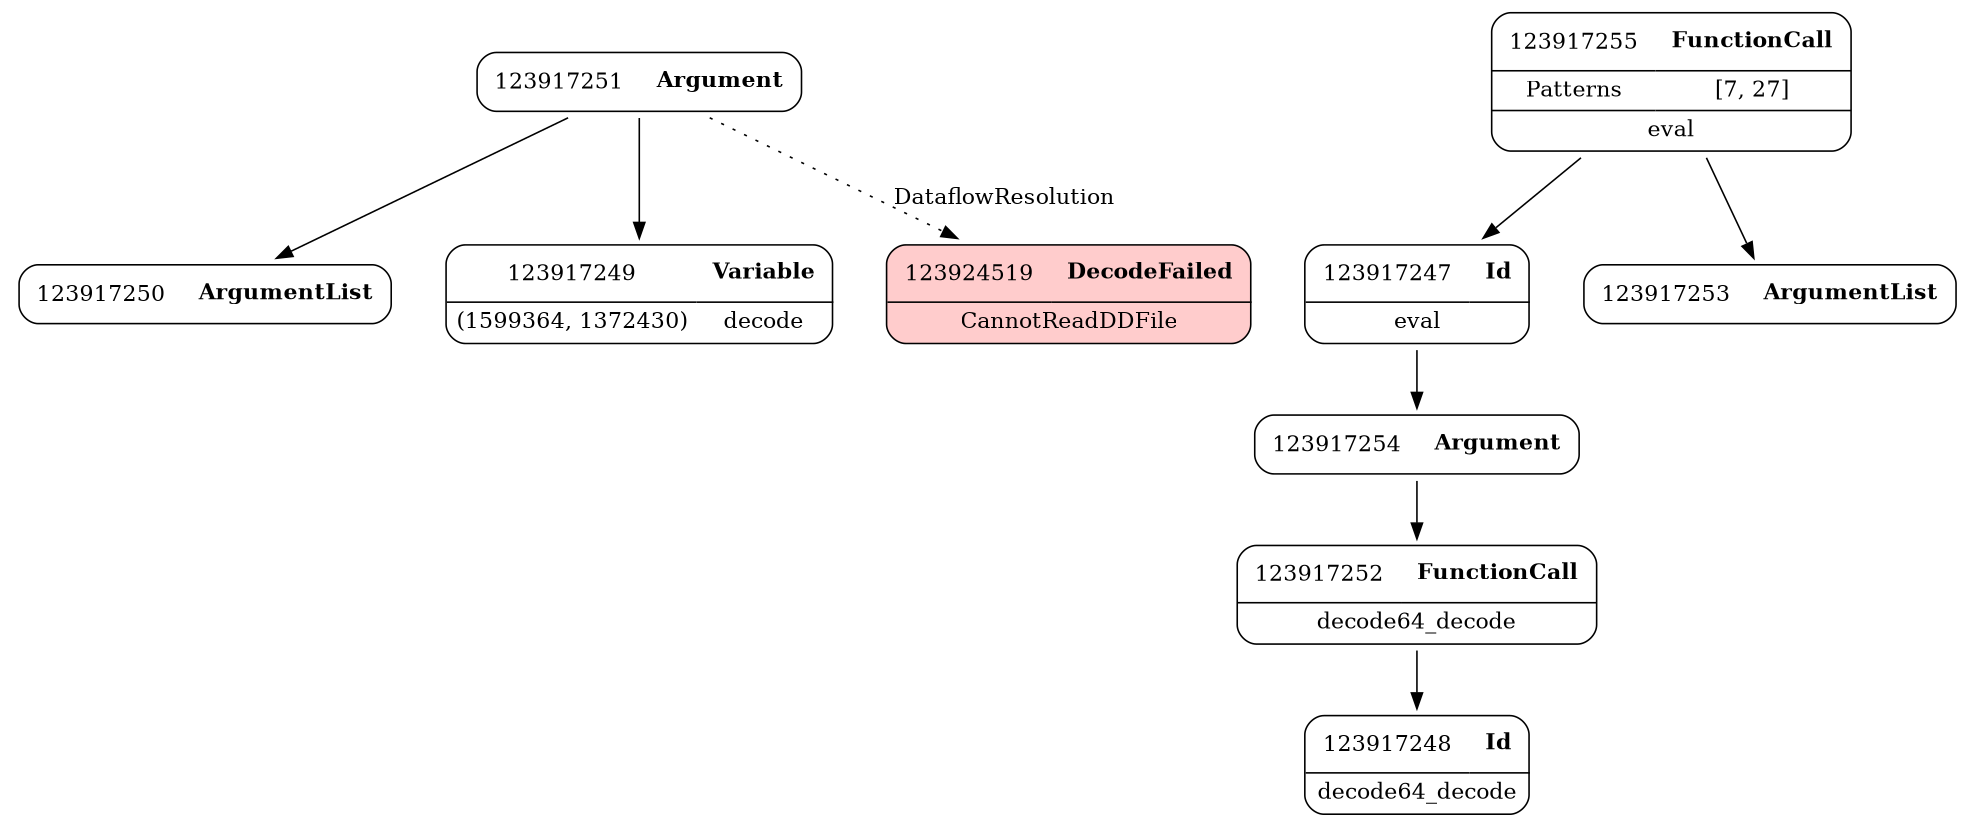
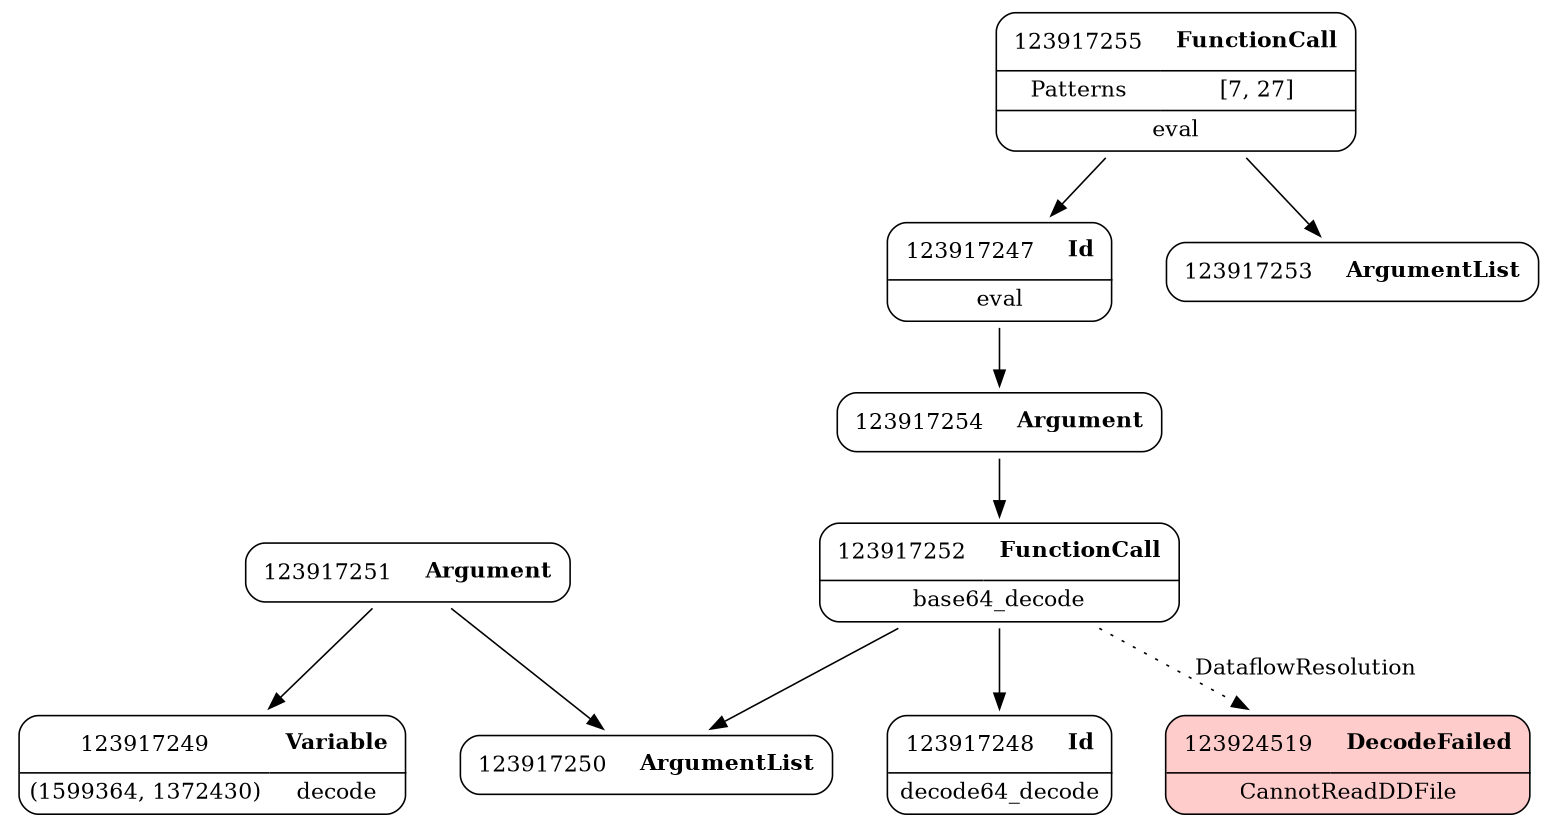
(826, 175) -> (1166, 665)
(1417, 622) -> (999, 600)
none -> (812, 675)
